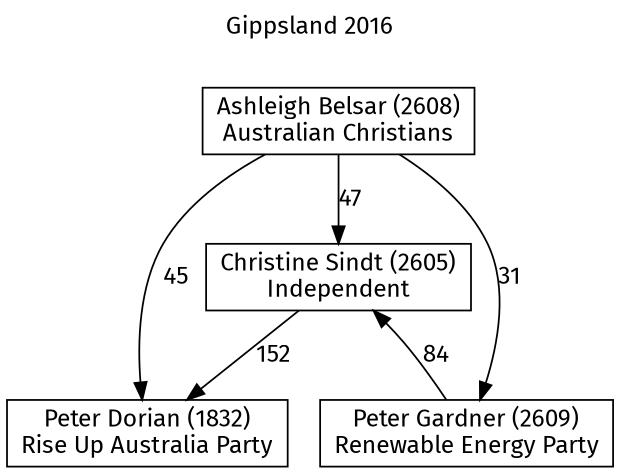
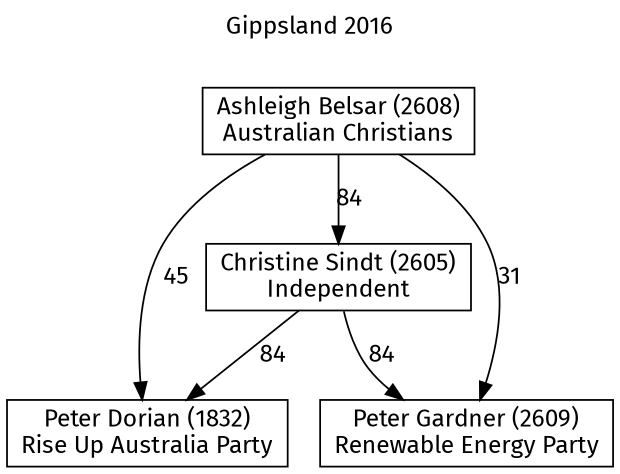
(350, 199) -> (350, 199)
(274, 355) -> (274, 355)
(418, 360) -> (359, 354)
